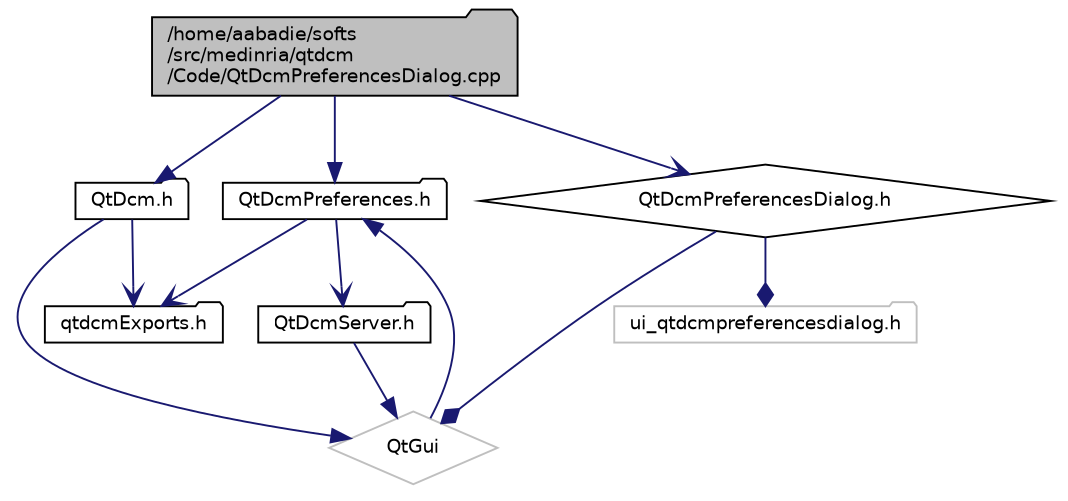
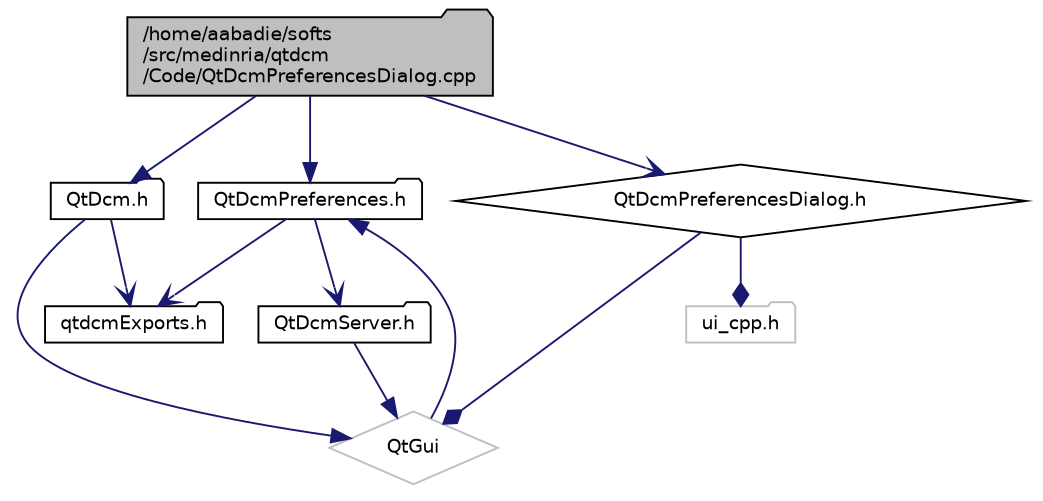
(765, 324) -> (741, 324)
